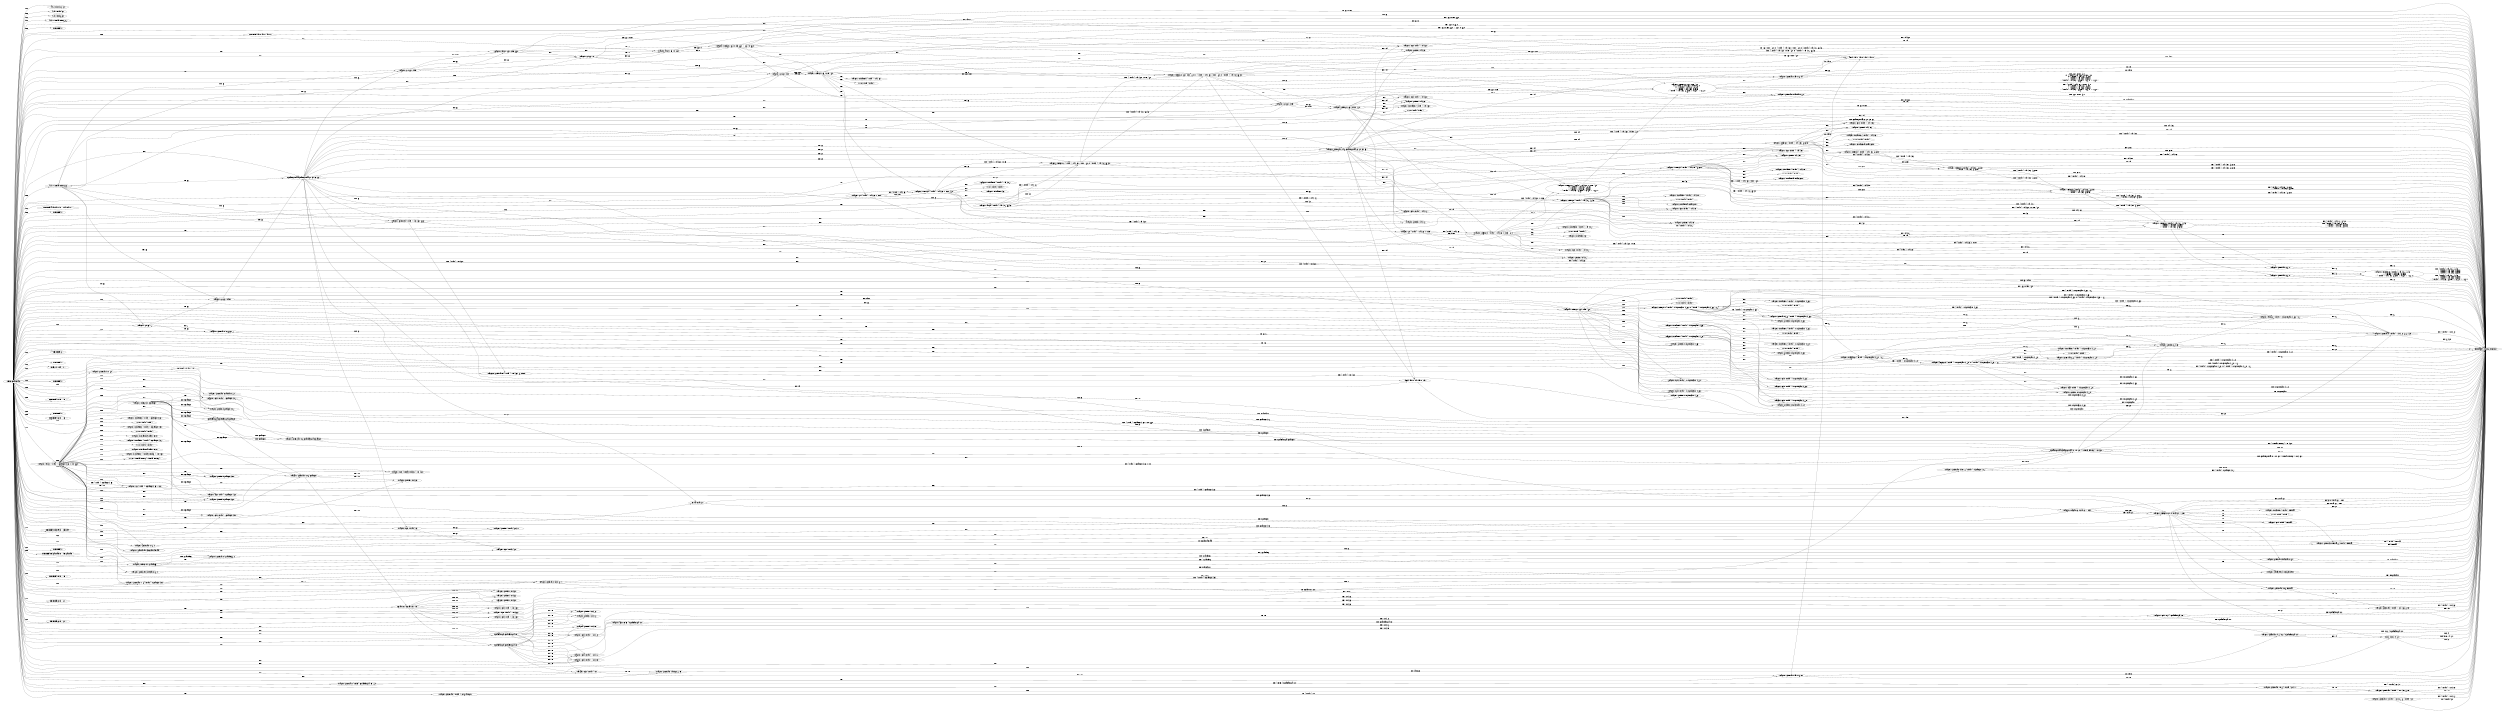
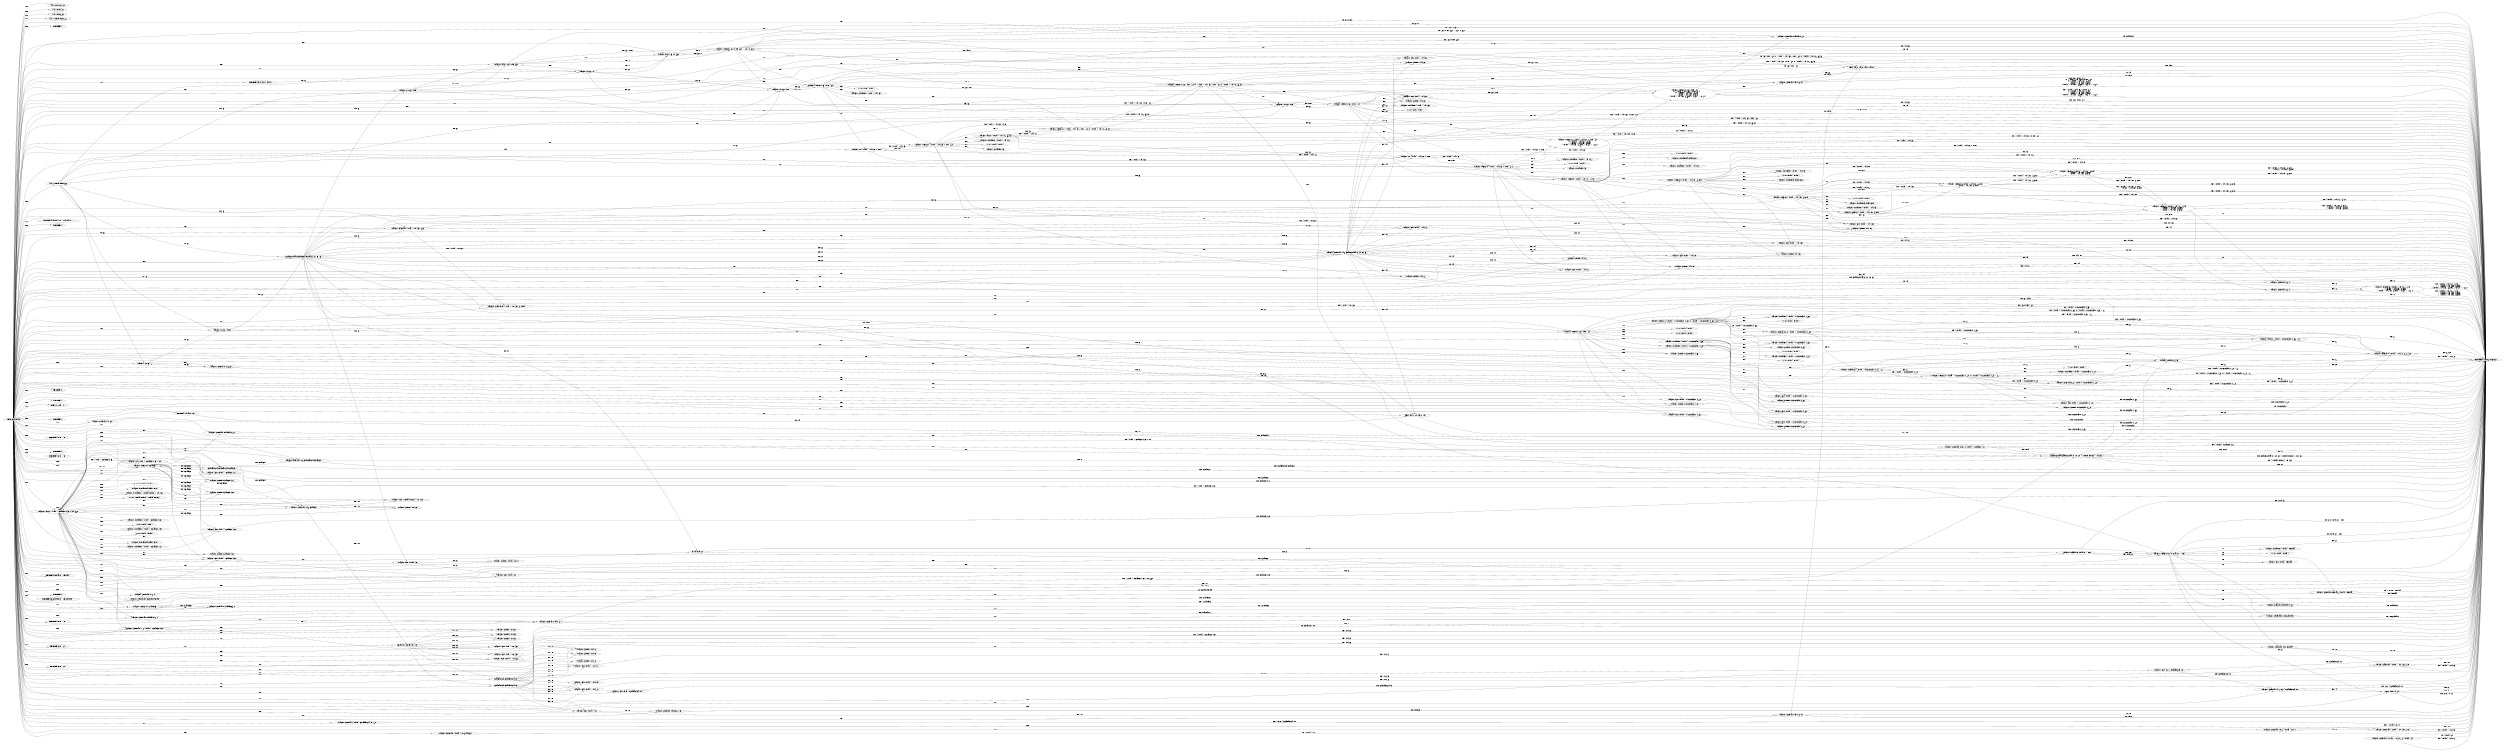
(674, 131) -> (674, 153)
(304, 178) -> (304, 257)
